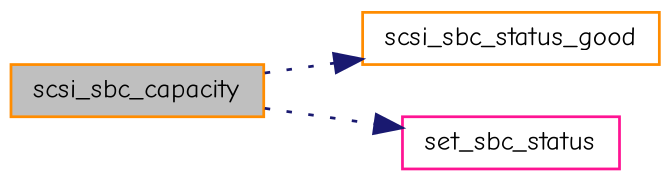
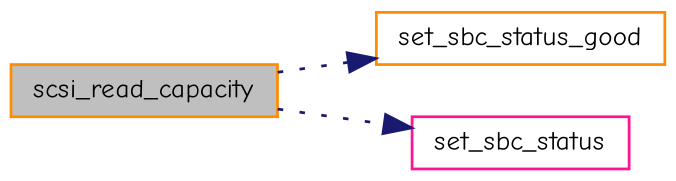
(511, 38) -> (521, 38)
(137, 91) -> (144, 91)
